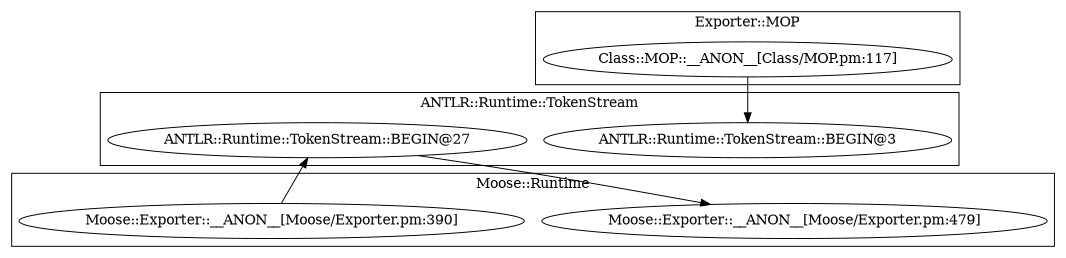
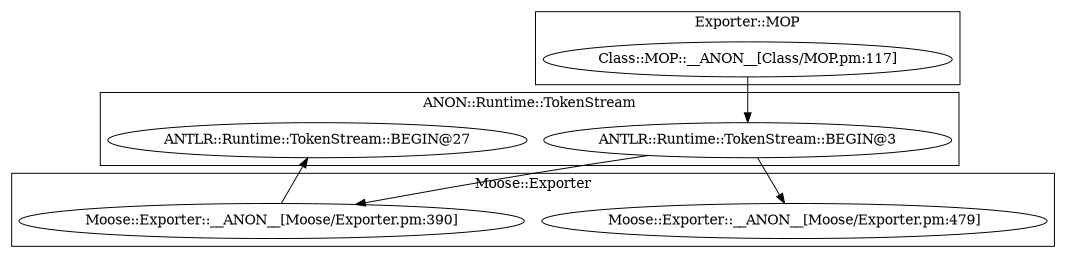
(530, 104) -> (530, 104)
none -> (492, 180)
(574, 180) -> (771, 180)
(533, 184) -> (533, 184)
